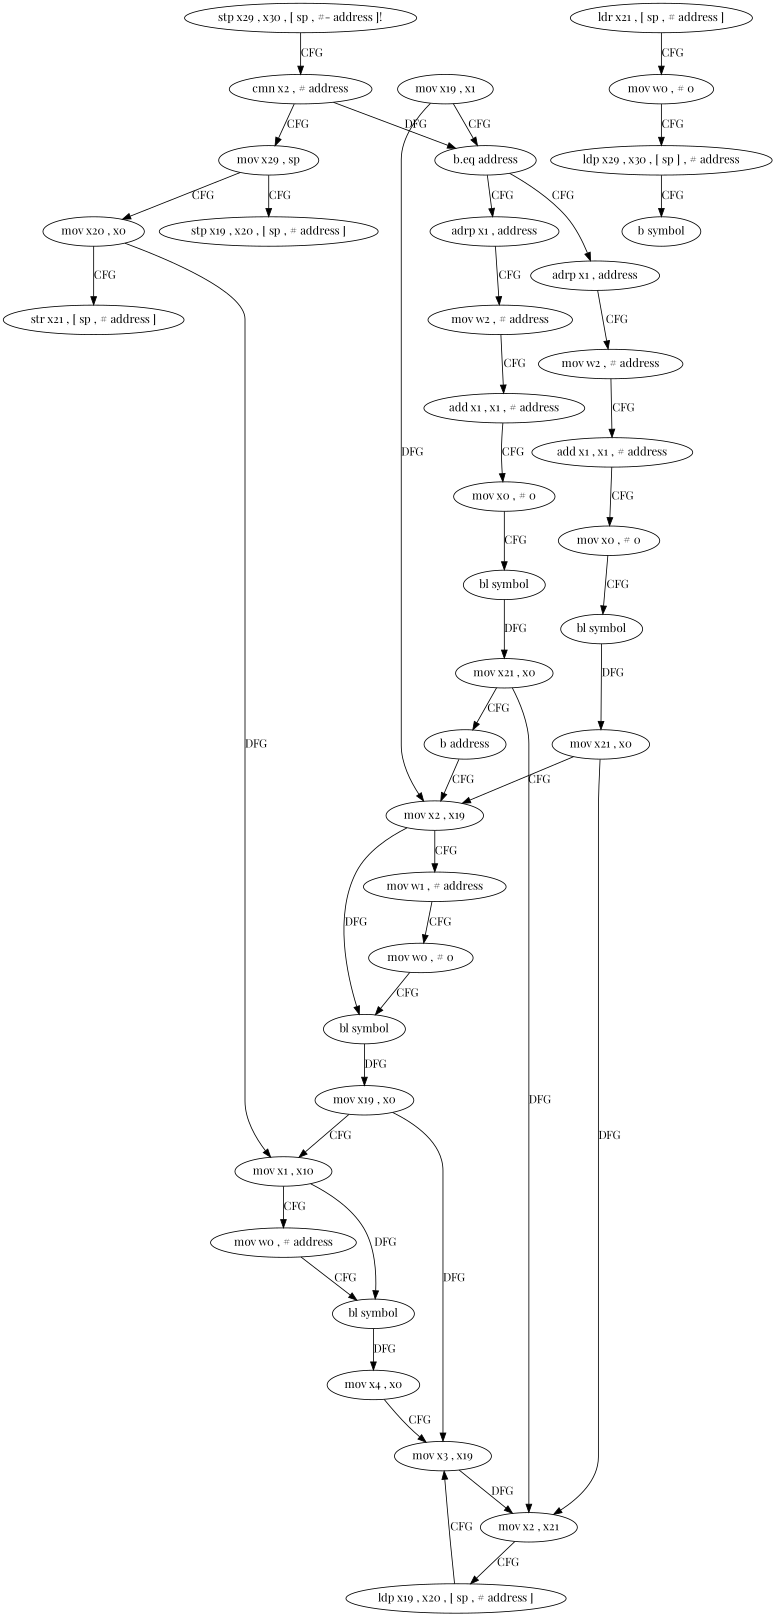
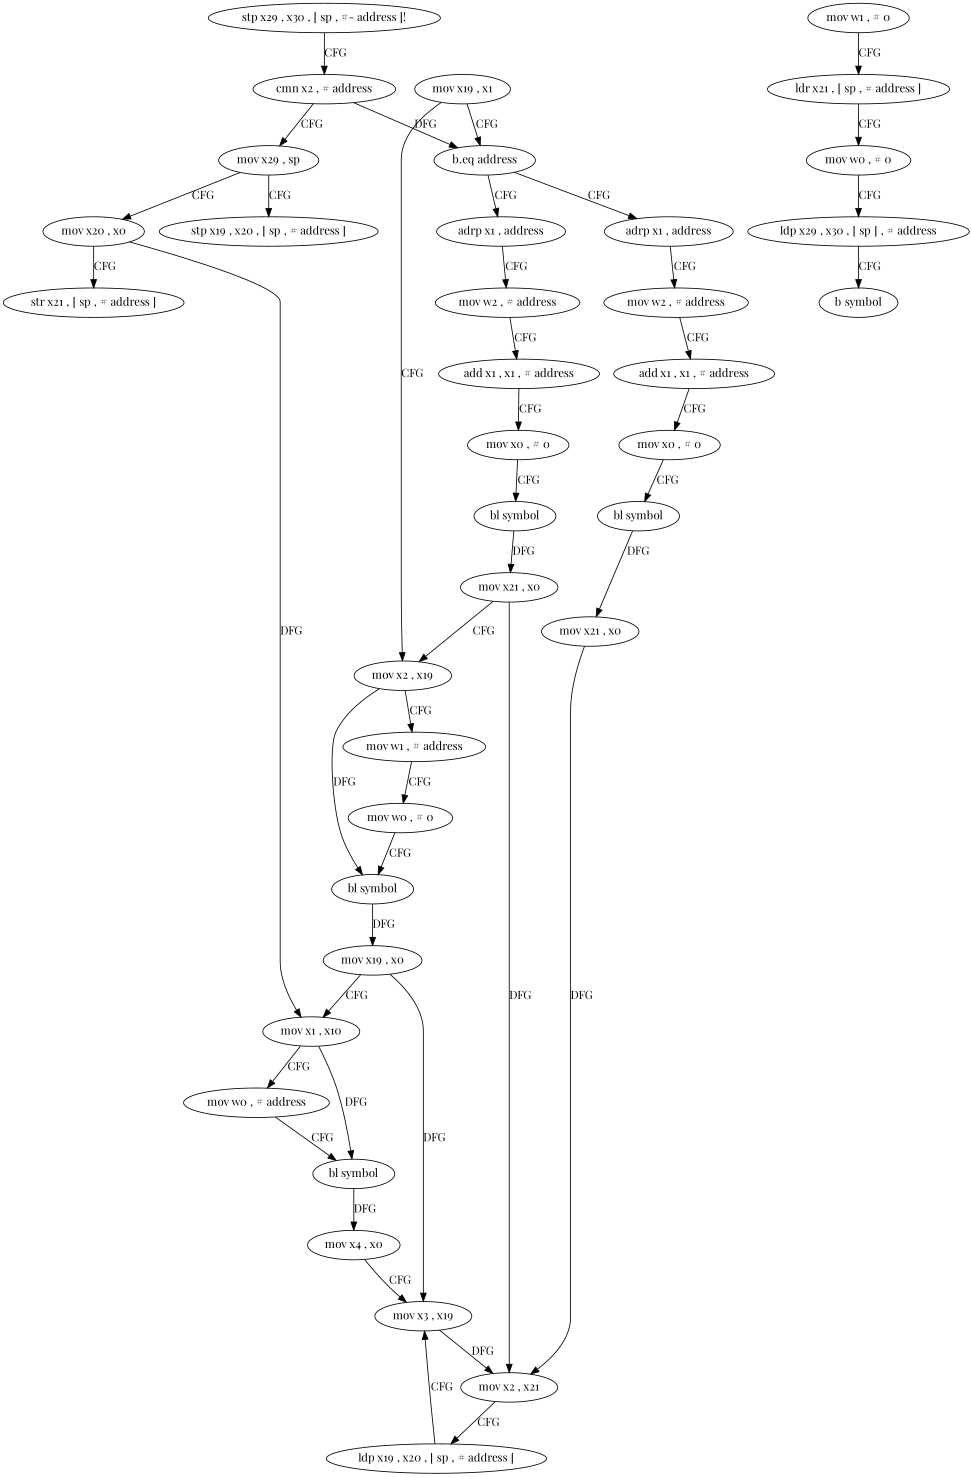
none -> (859, 18)
(413, 452) -> (413, 374)
(465, 744) -> none
